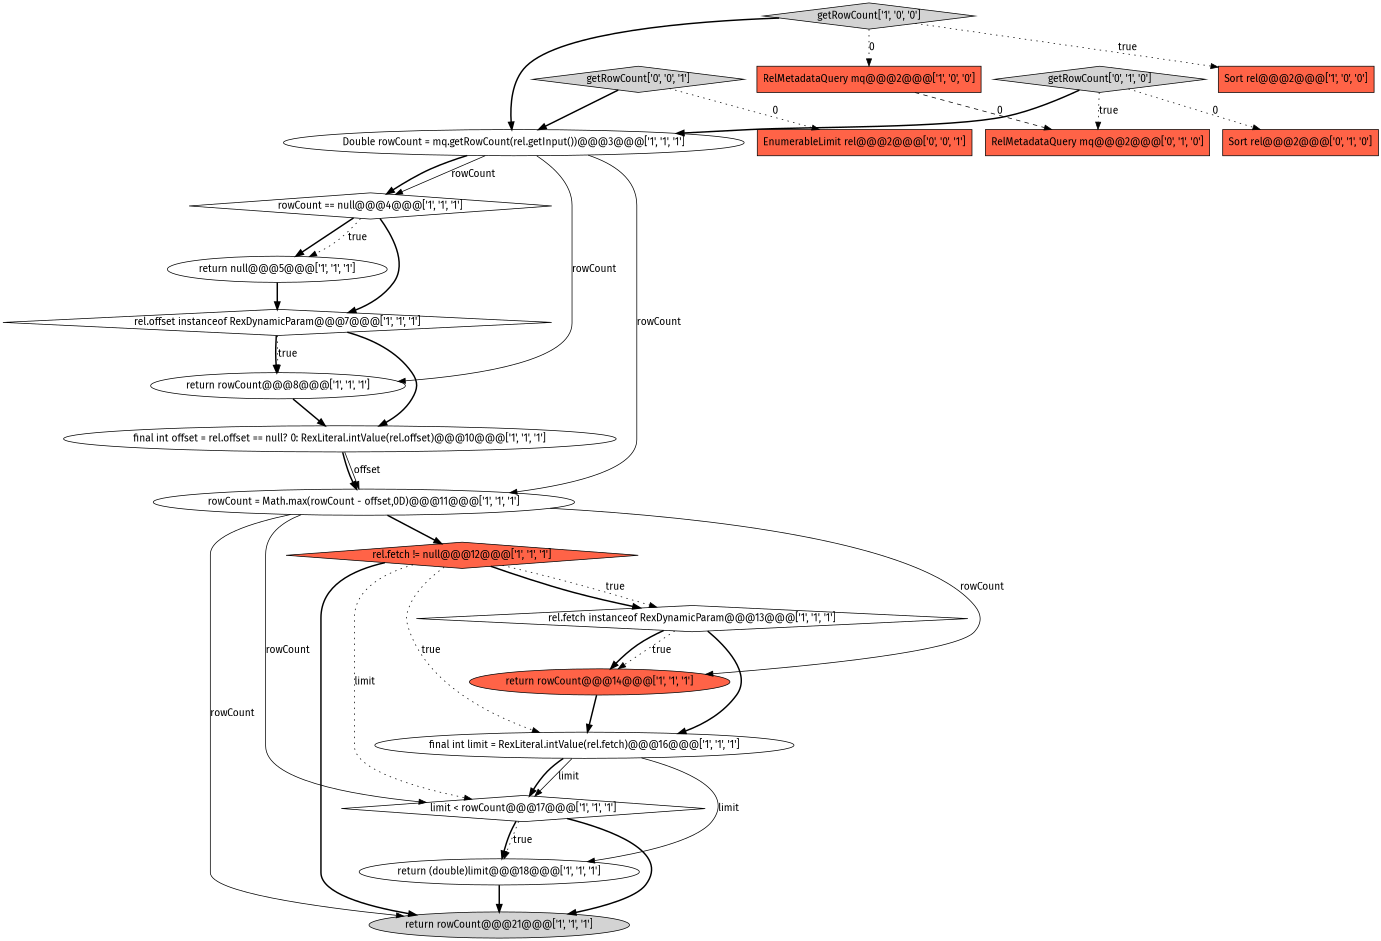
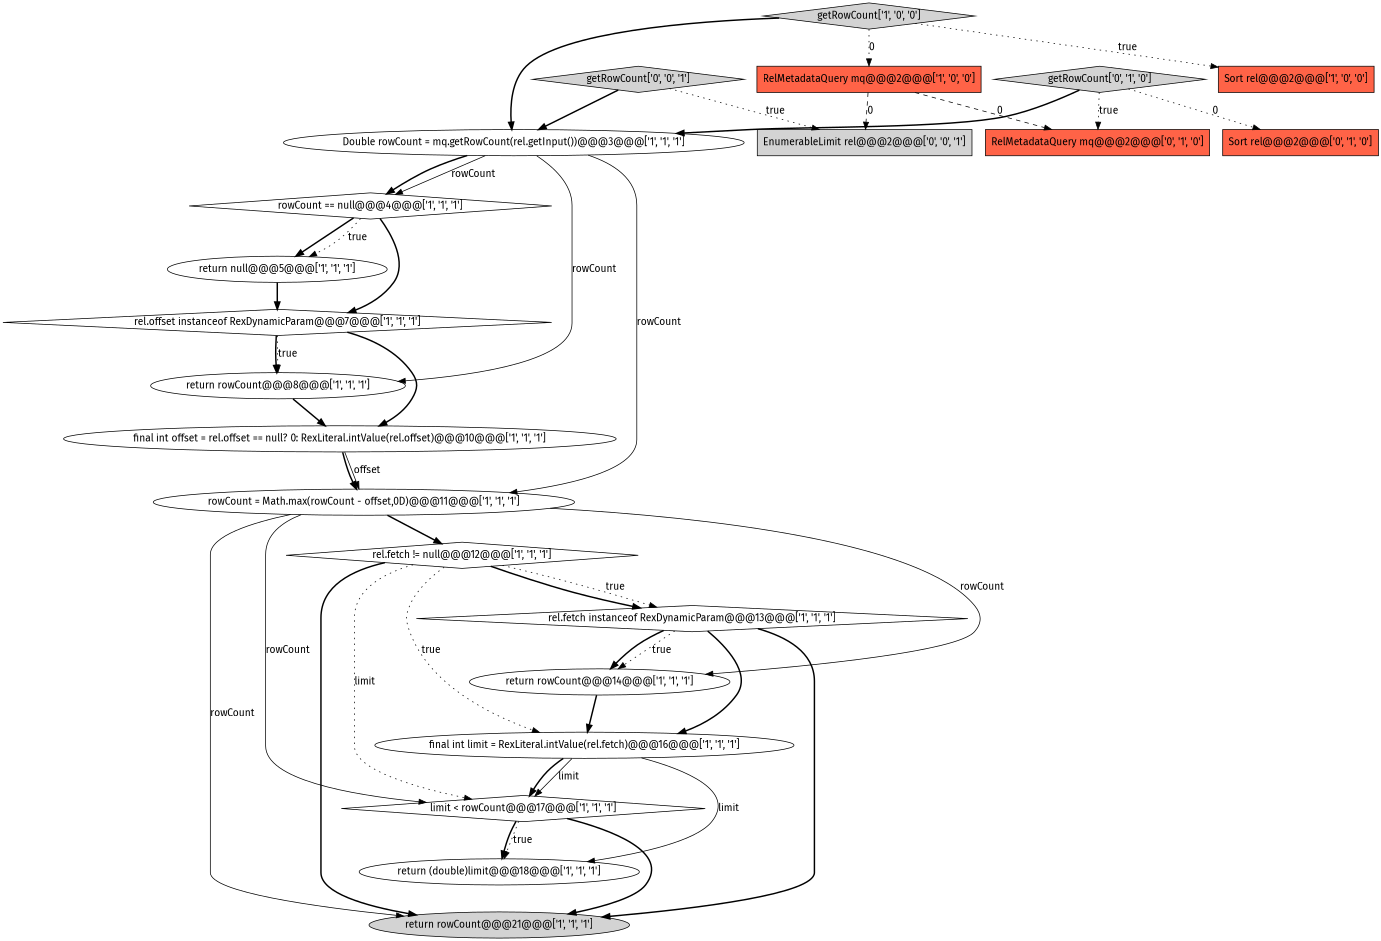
none -> (867, 107)
(776, 111) -> (776, 111)
(865, 143) -> (865, 143)
(462, 555) -> (462, 555)
(600, 682) -> (600, 682)
(499, 895) -> (814, 842)
